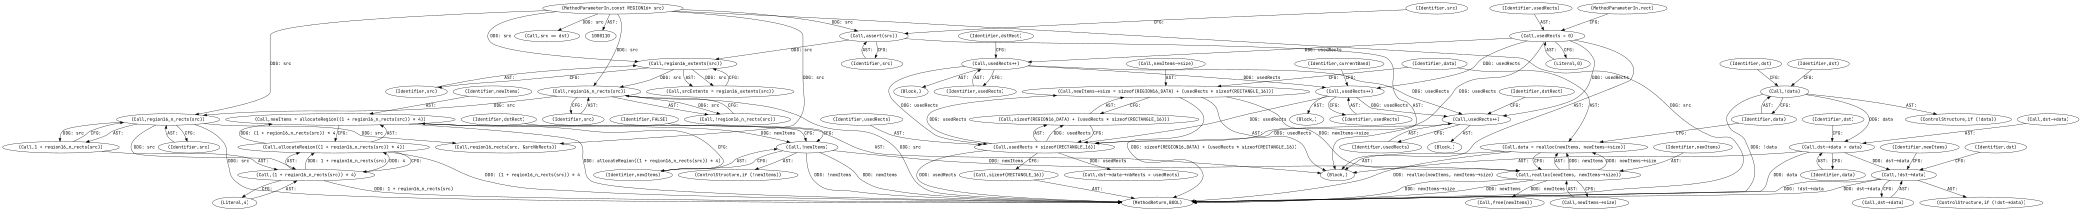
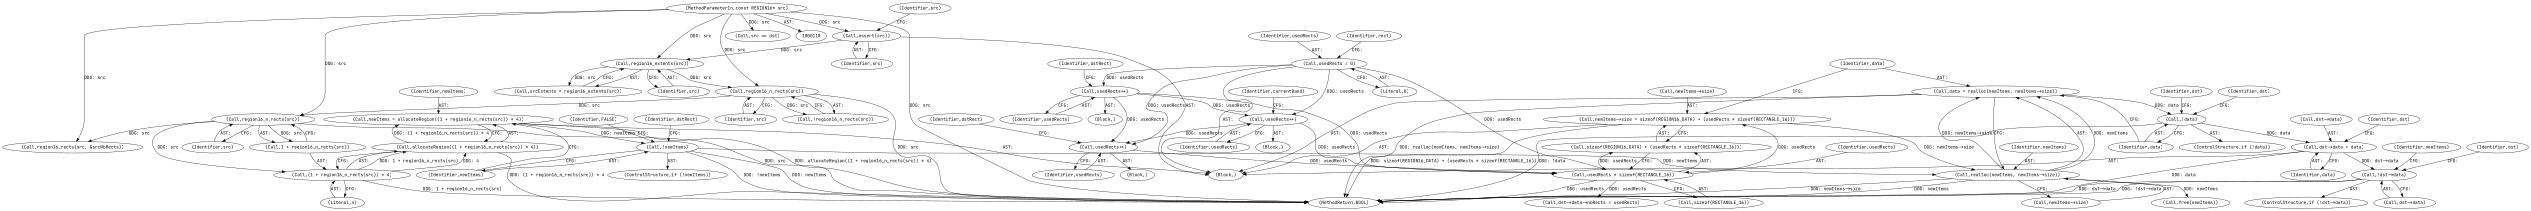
(1622, 8) -> (1369, 36)
none -> (2117, 99)
(1083, 189) -> (1688, 186)
